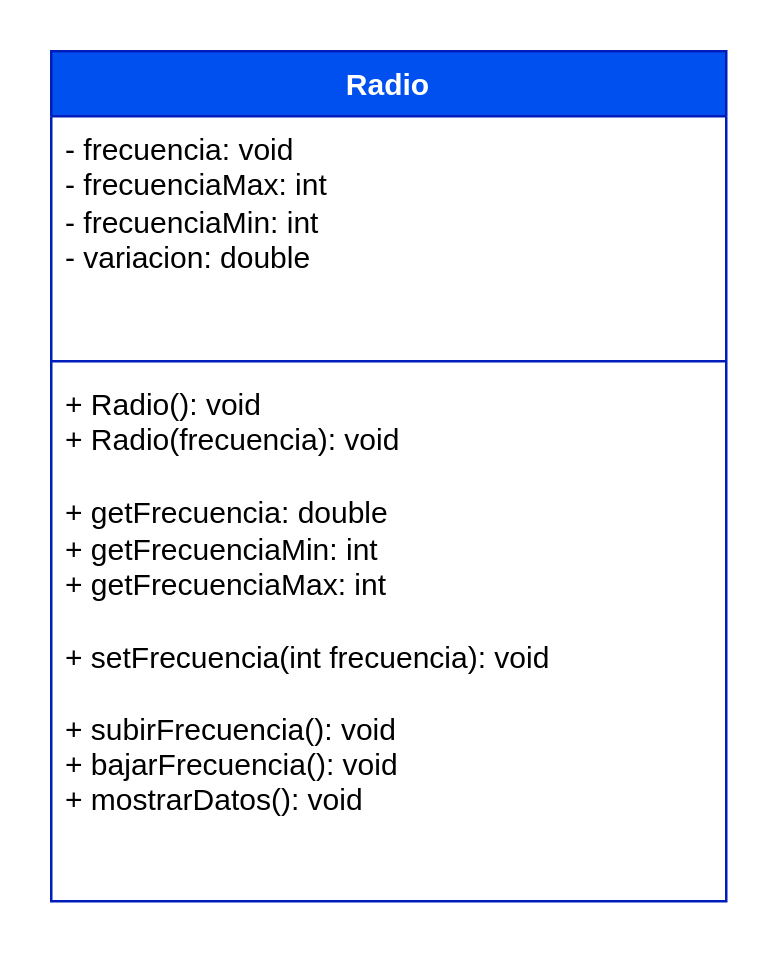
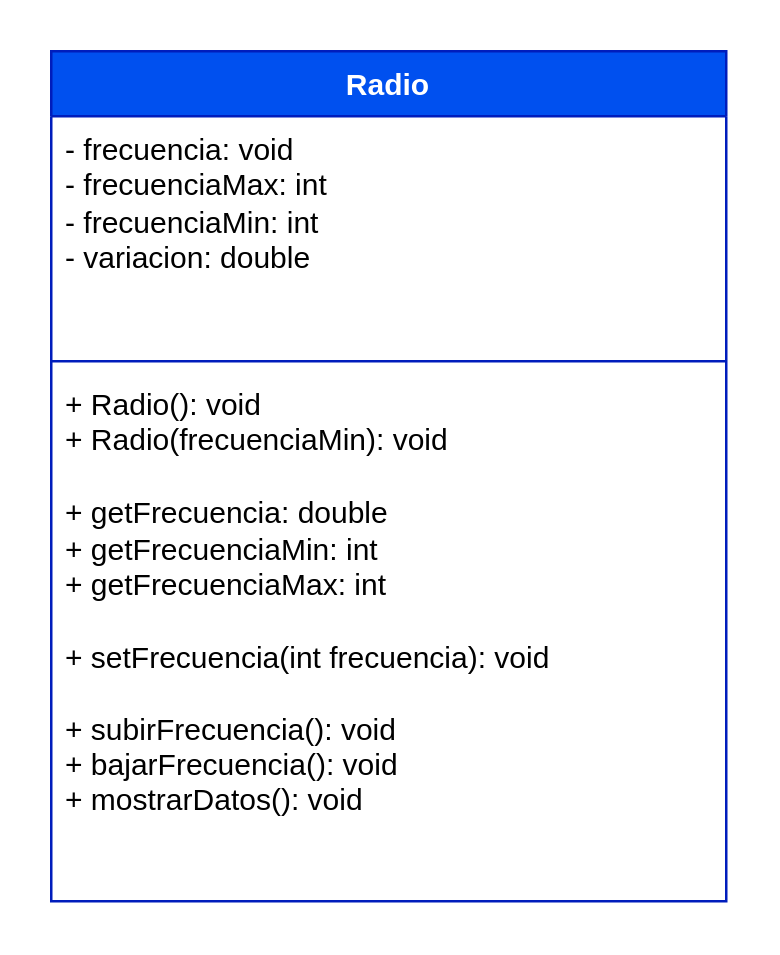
(346, 551) -> (346, 551)
